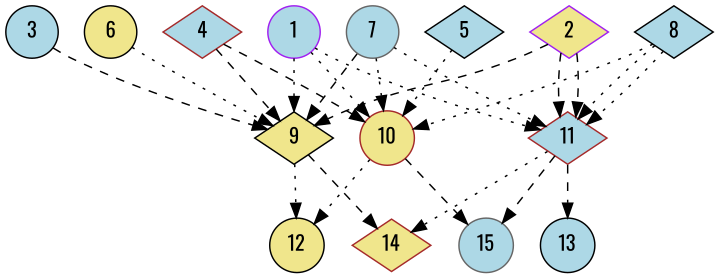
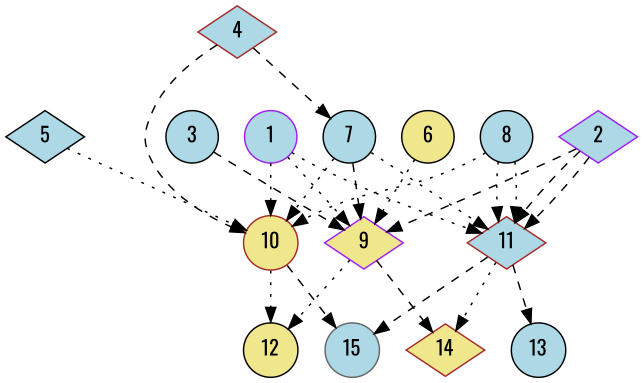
(373, 32) -> (349, 137)
(569, 32) -> (598, 137)
(674, 32) -> (507, 137)
(243, 79) -> (286, 78)
(294, 138) -> (364, 243)
